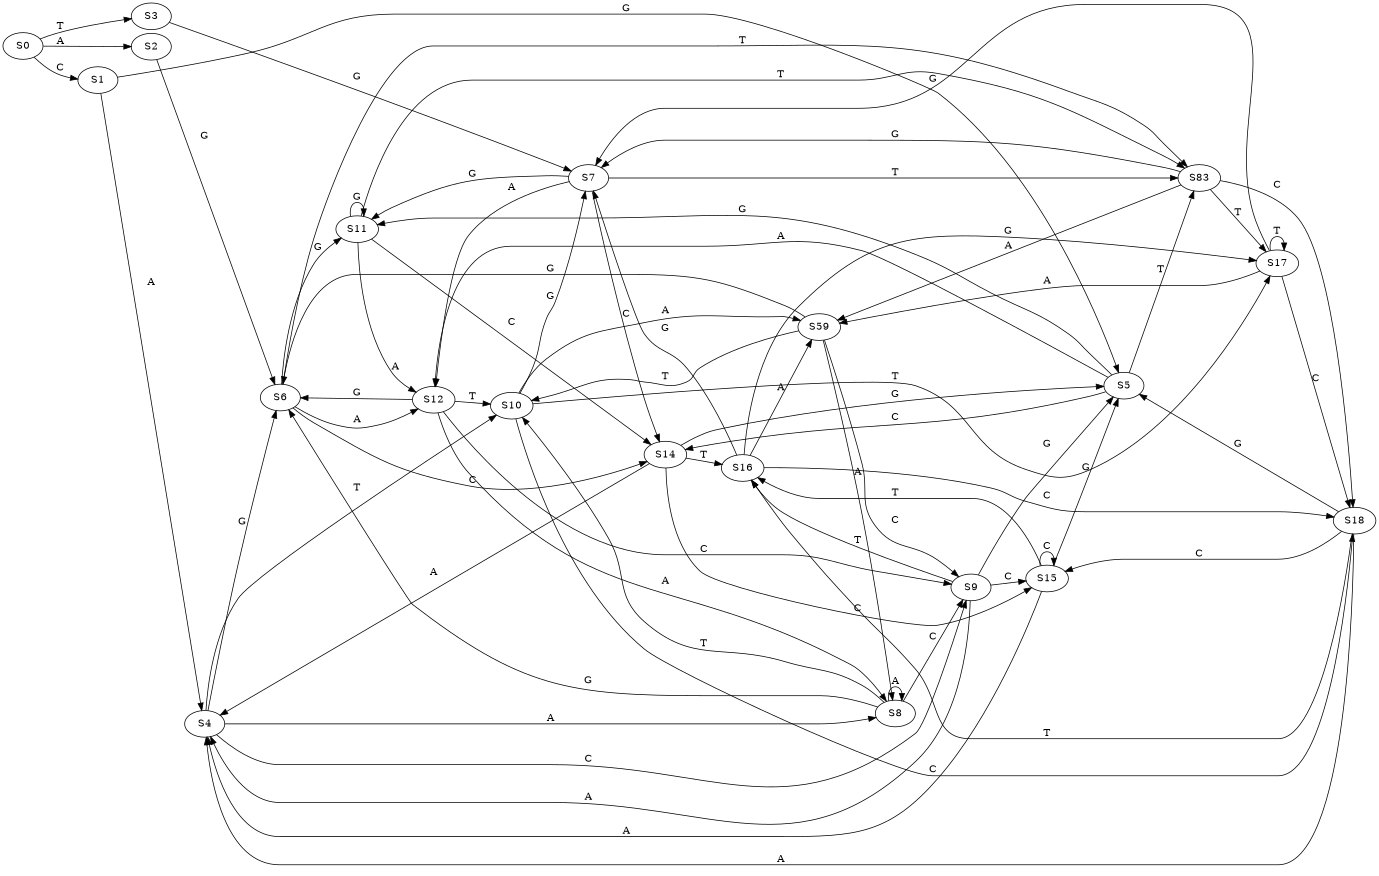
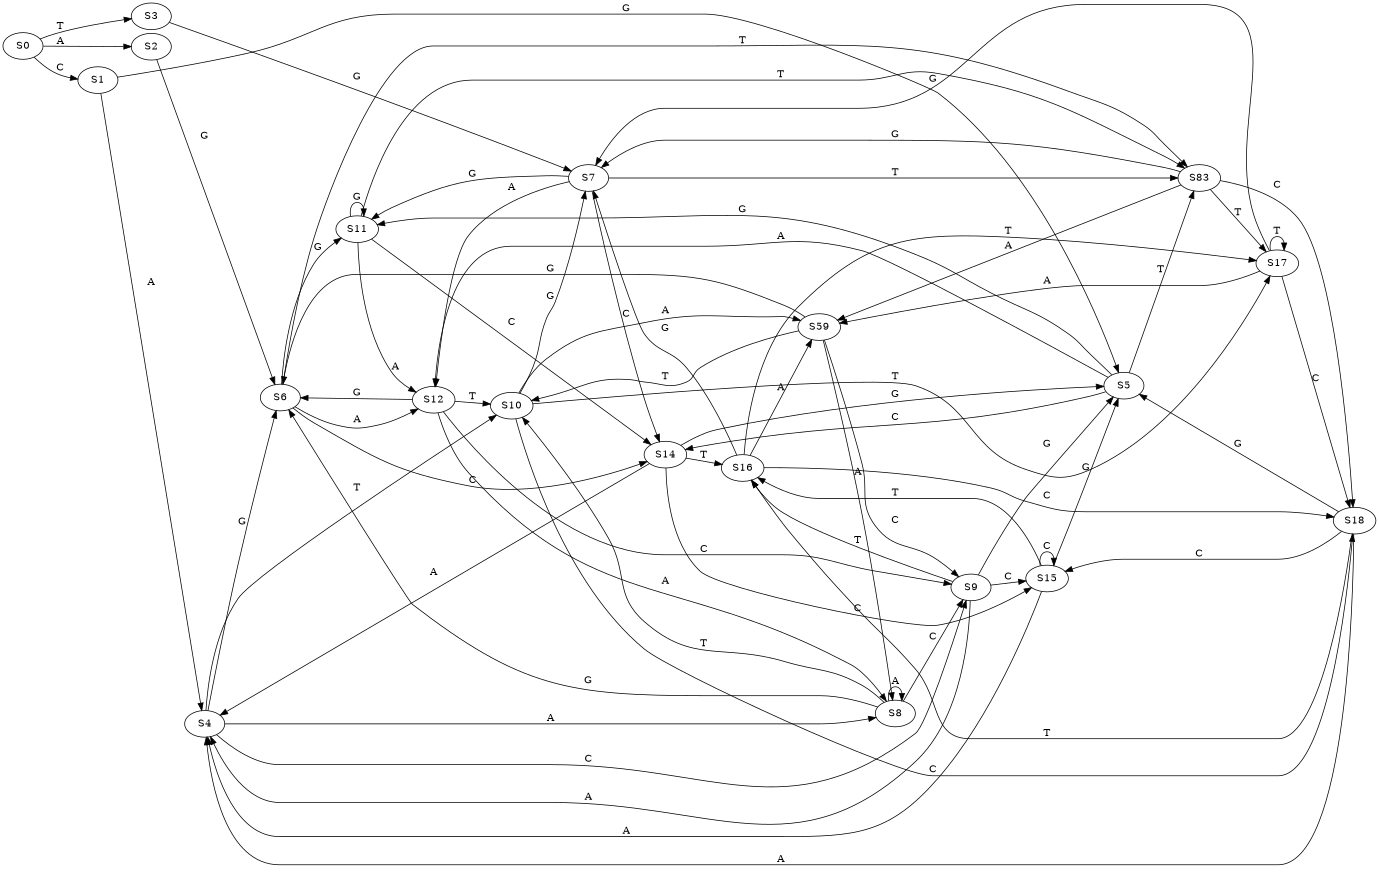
(1008, 231) -> (1008, 231)
